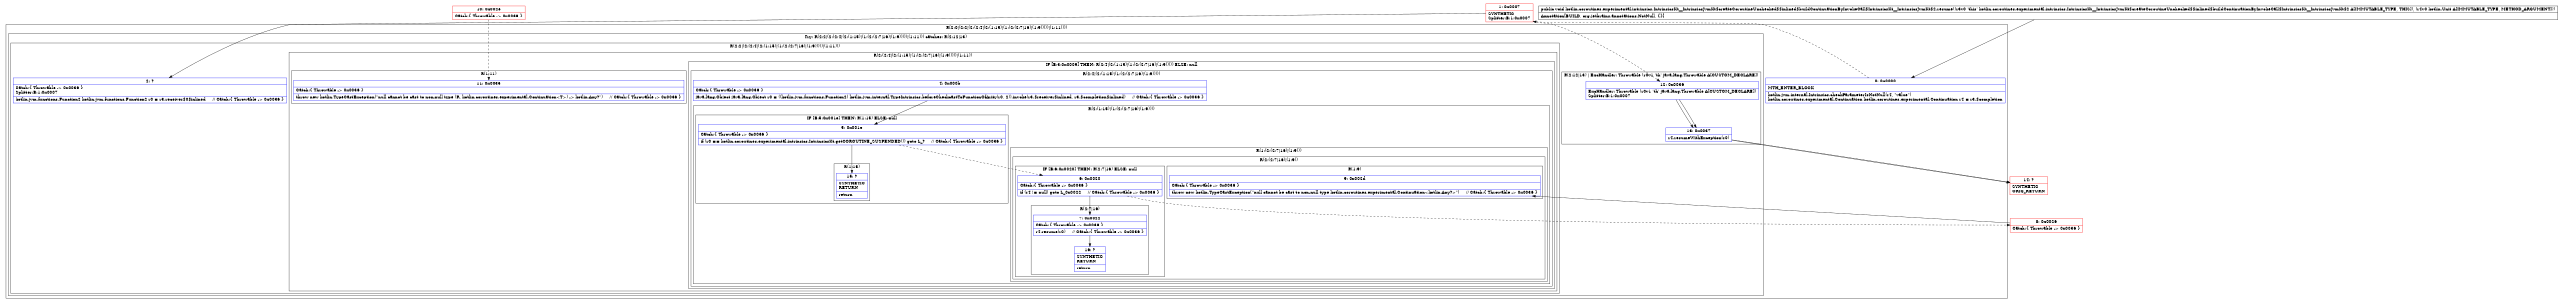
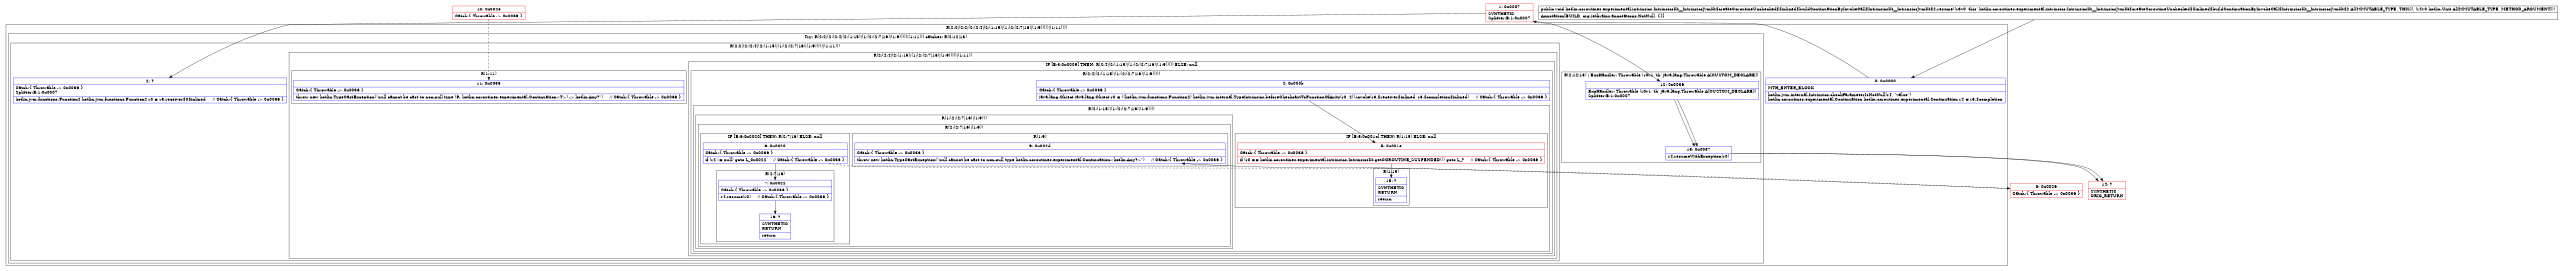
(1769, 27) -> (1769, 27)
(1598, 44) -> (1598, 44)
(852, 135) -> (1391, 153)
(970, 160) -> none
